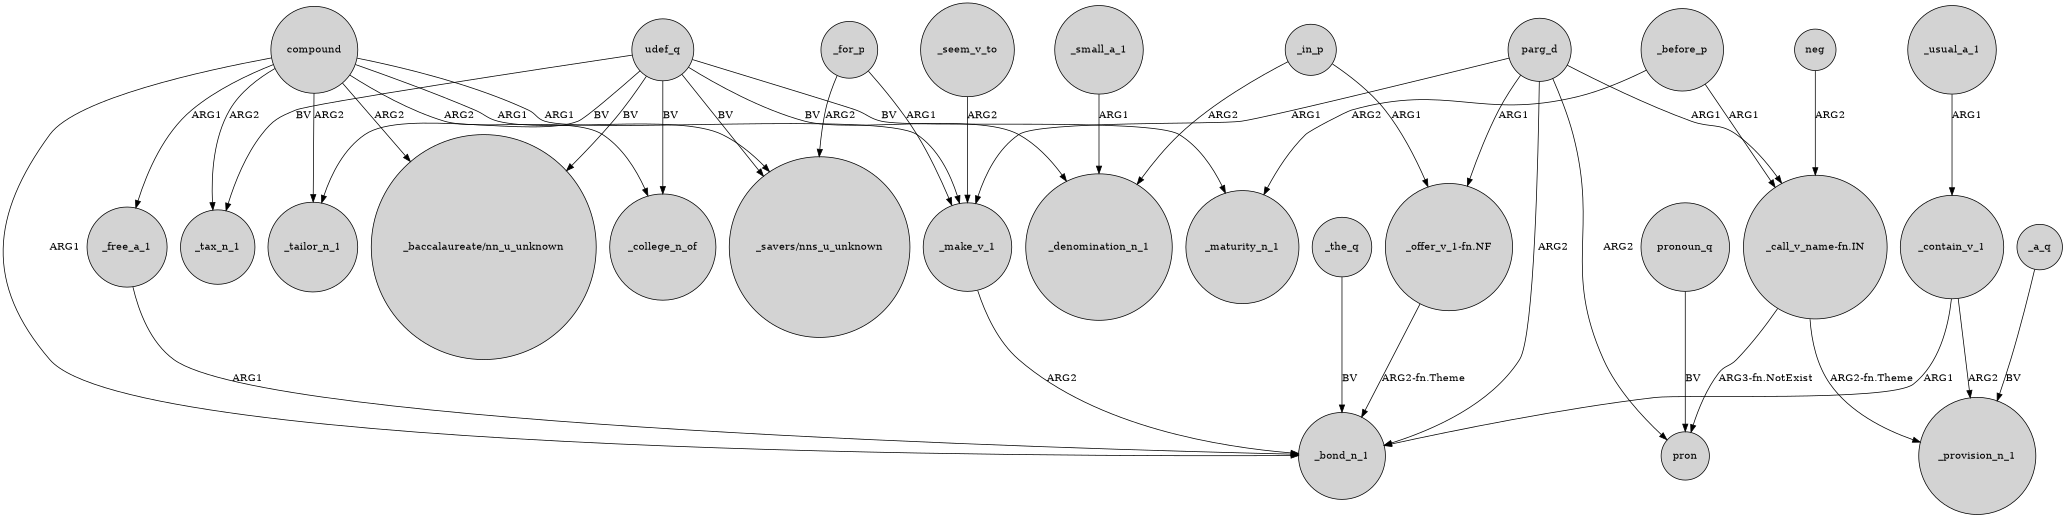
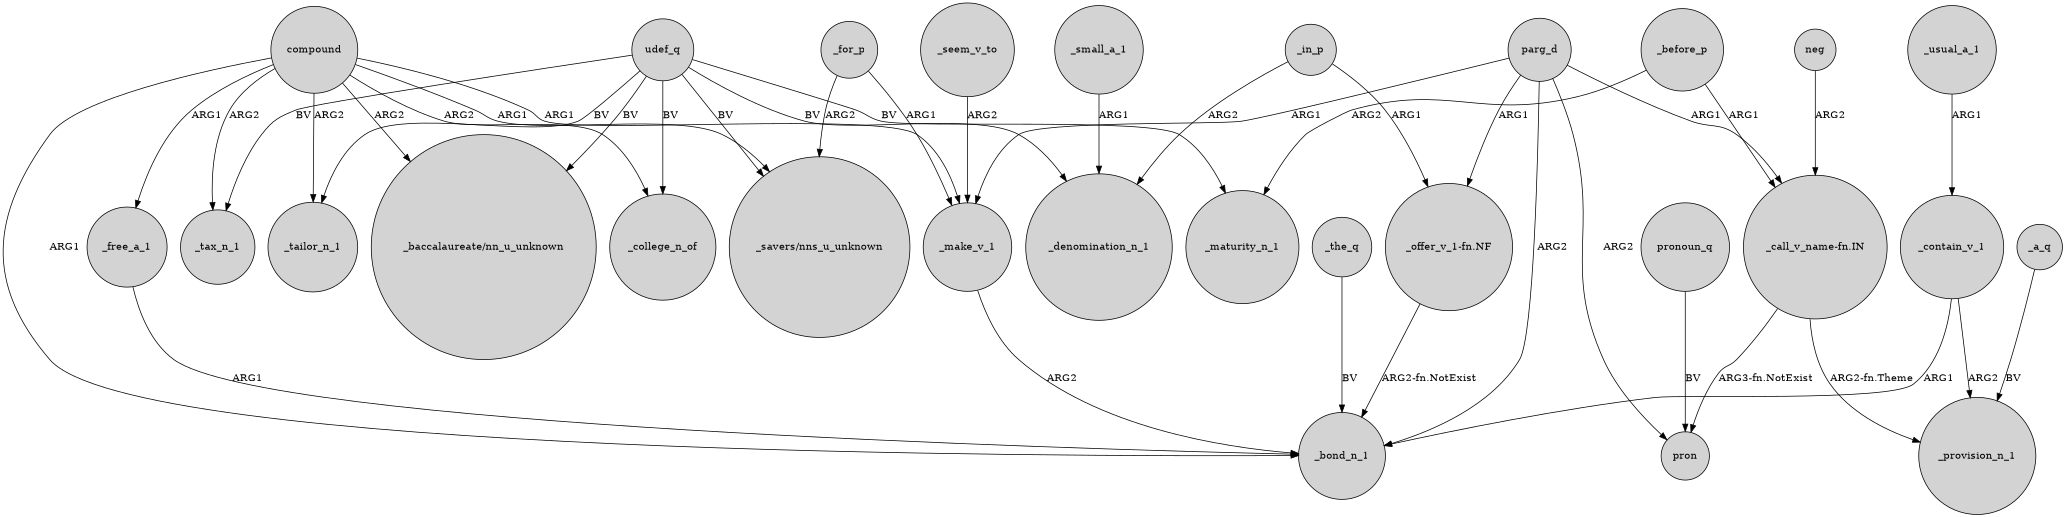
(1424, 379) -> (1429, 379)
